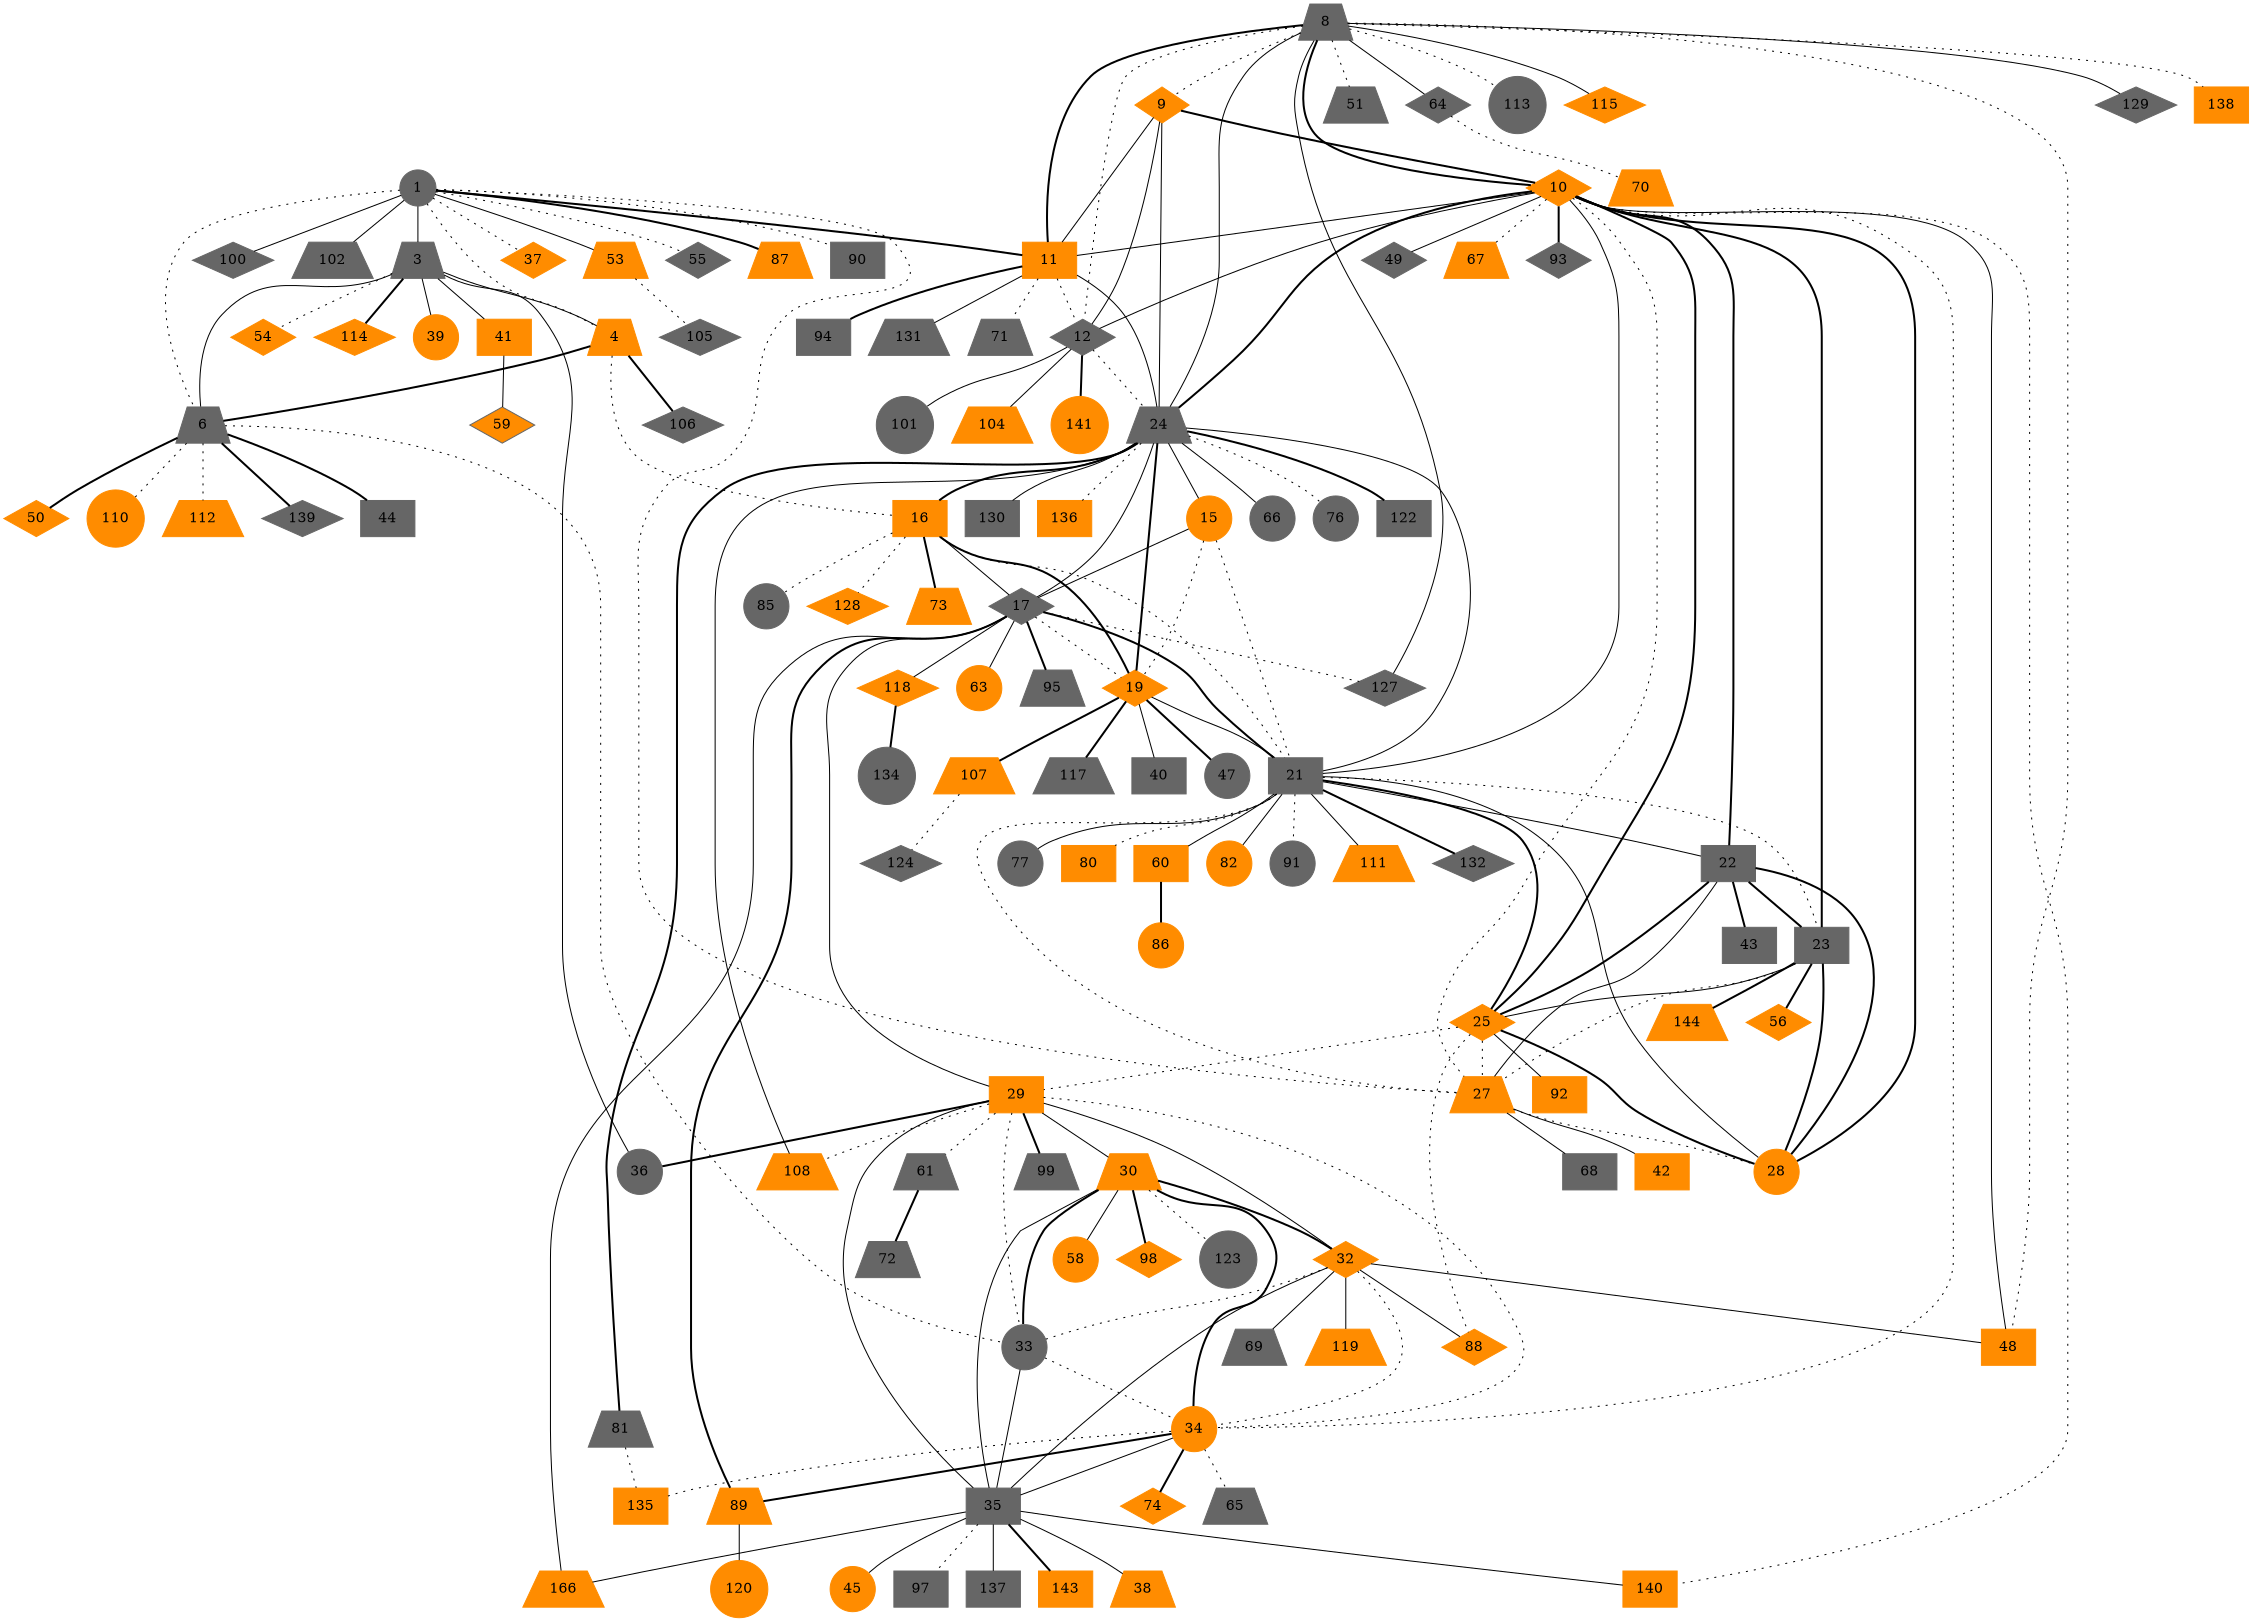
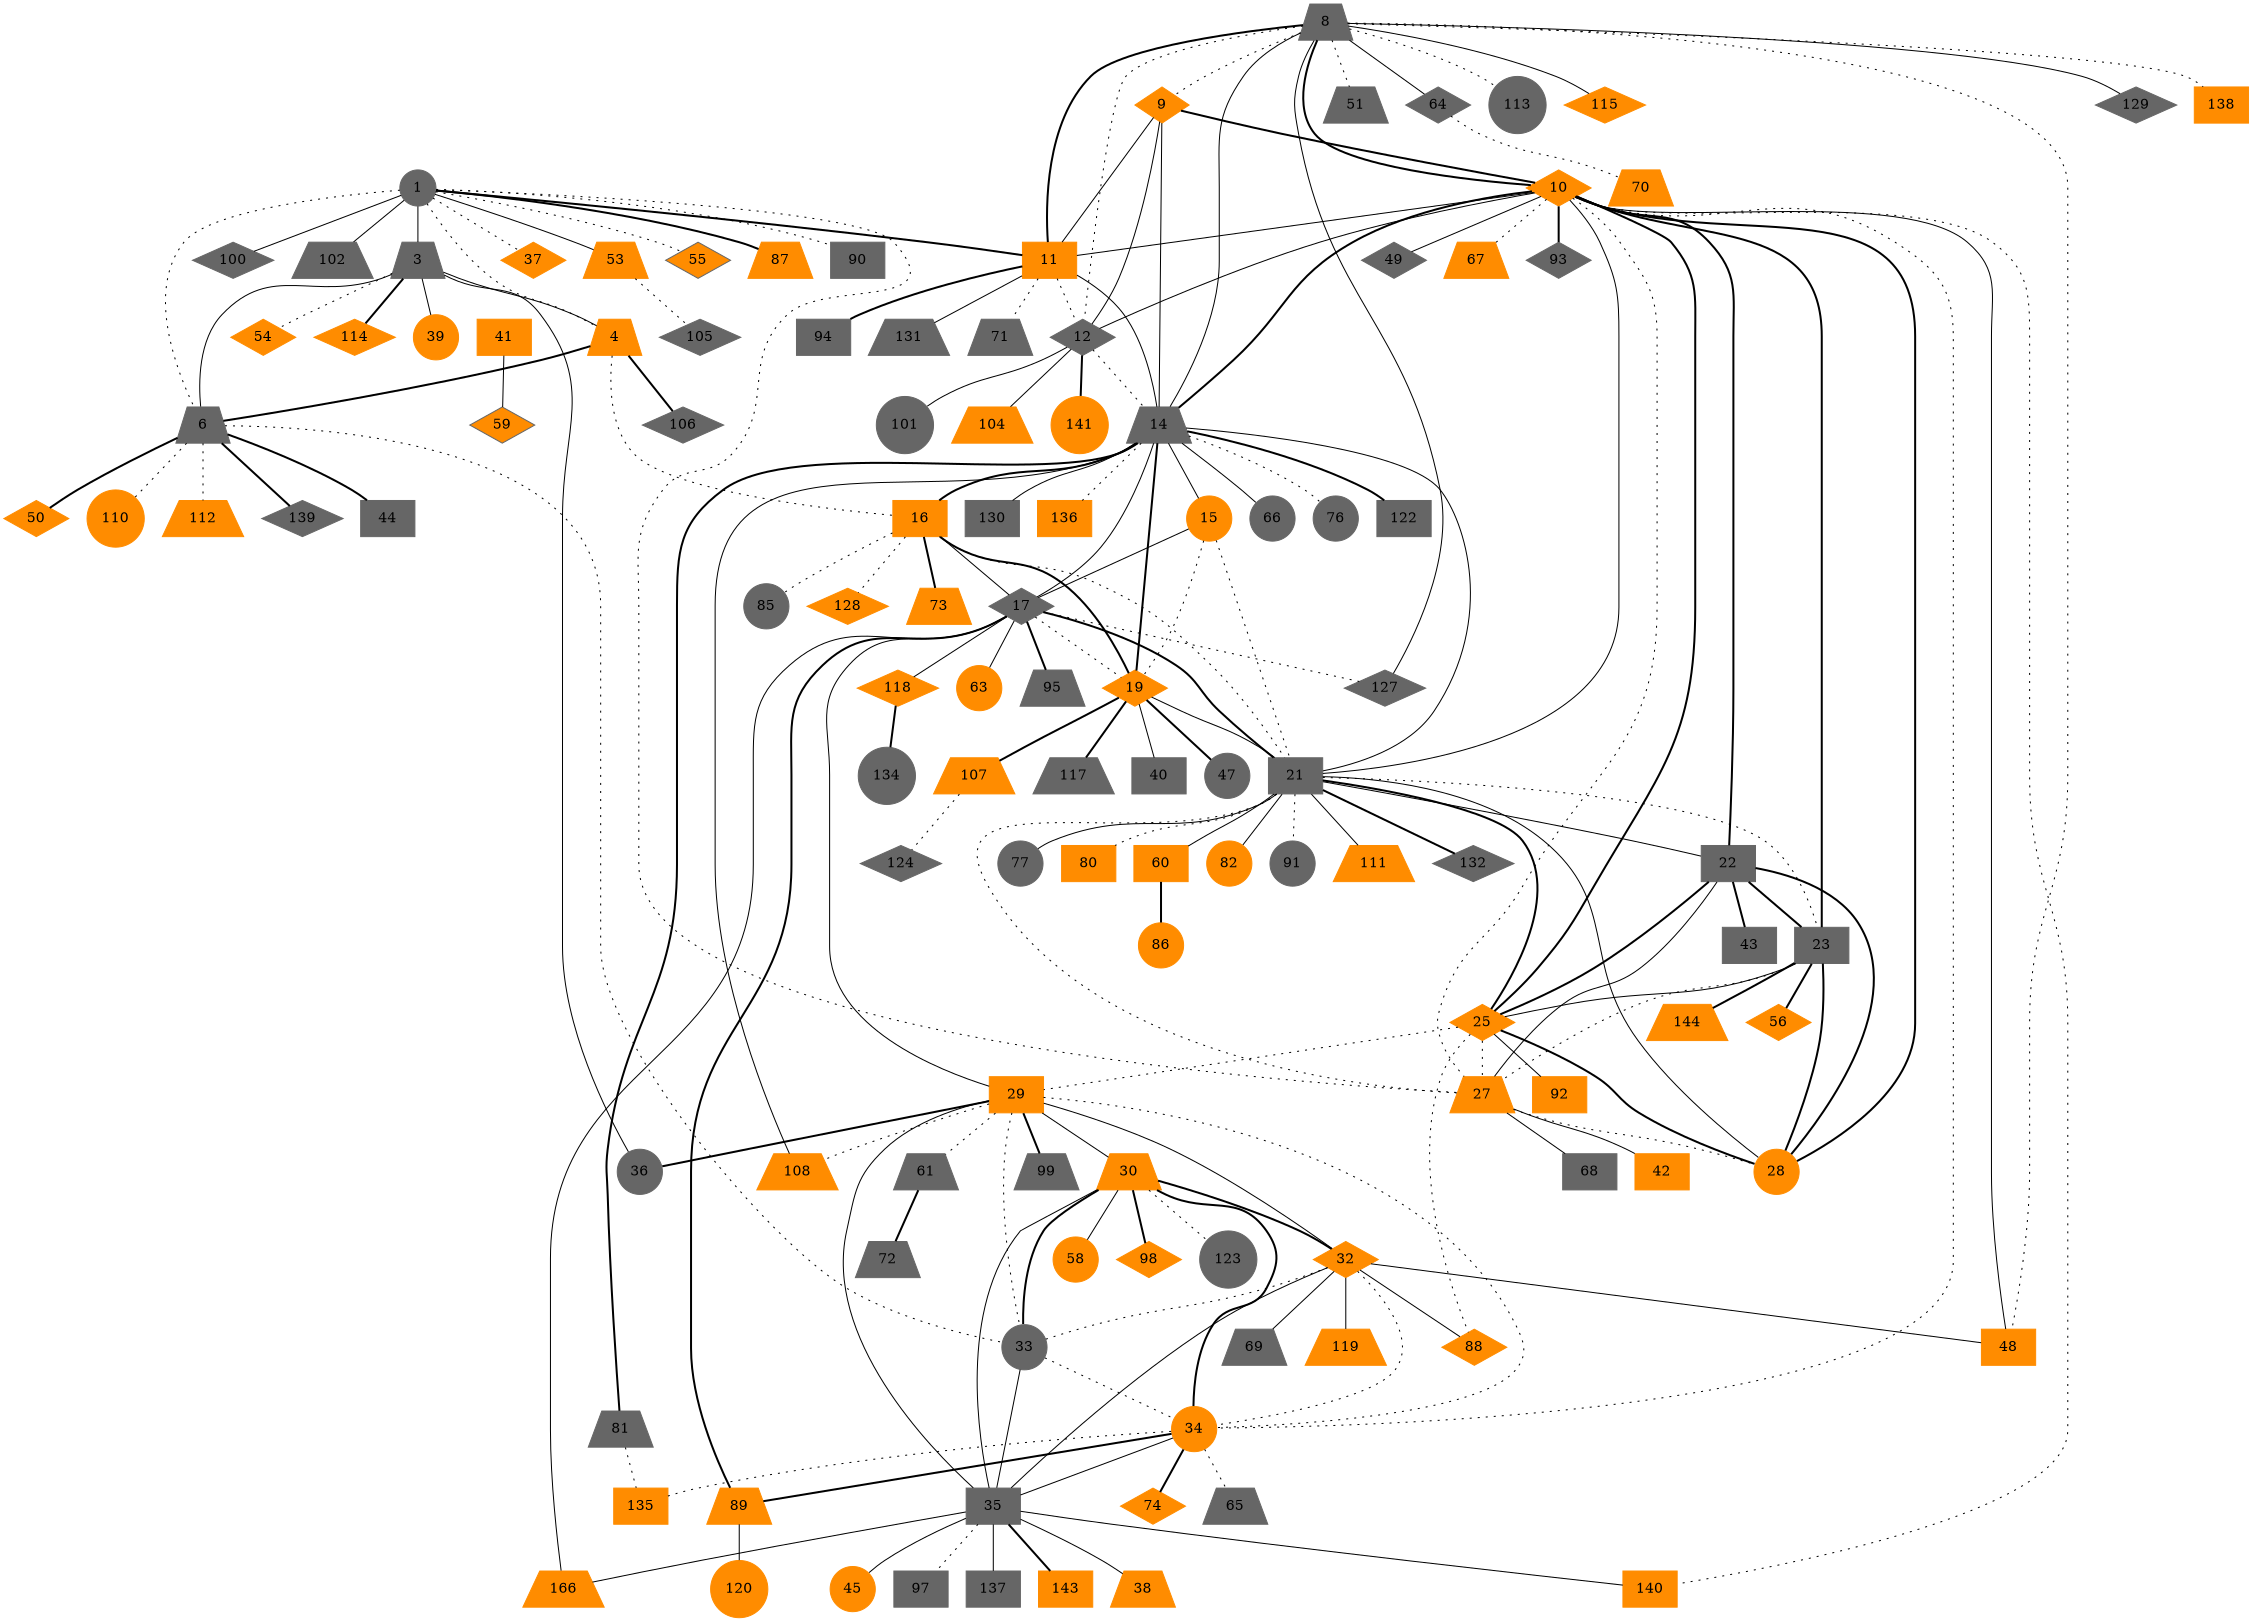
(698, 260) -> (698, 260)
(461, 299) -> none
(1159, 425) -> (1159, 425)
